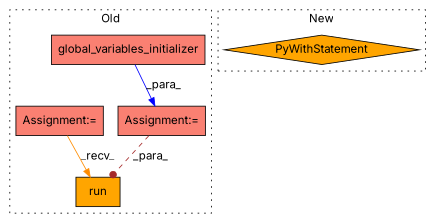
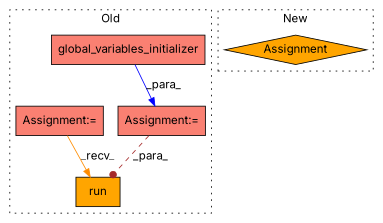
(322, 50) -> (296, 50)
